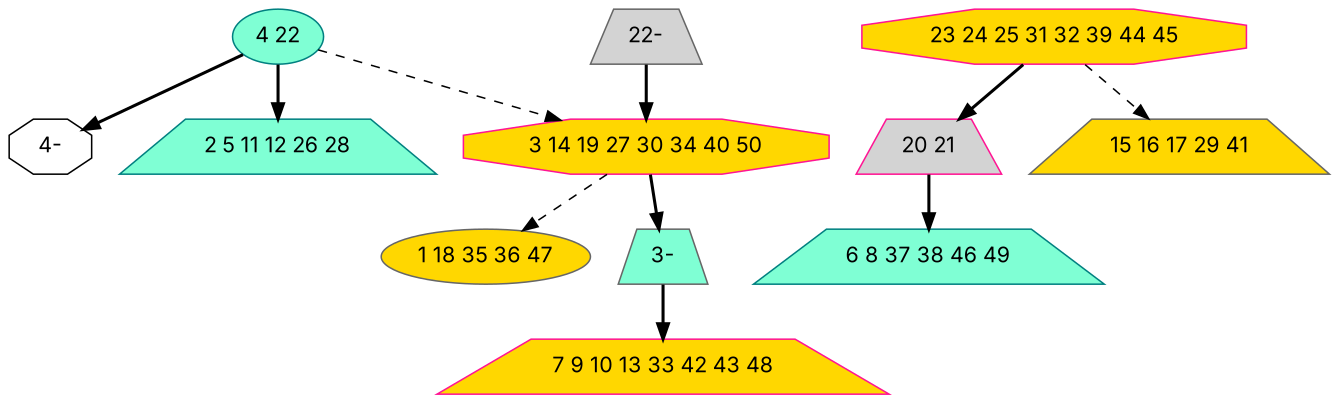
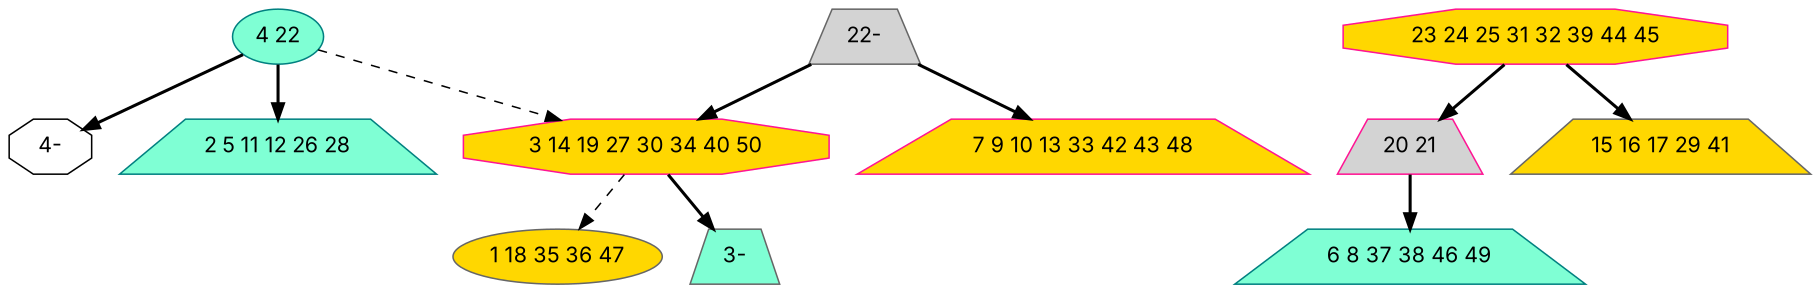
(1111, 87) -> (1592, 87)
(663, 304) -> (967, 88)
